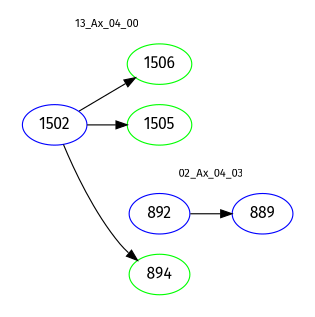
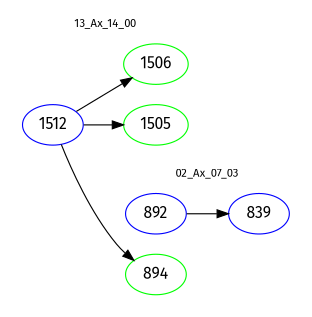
(107, 24) -> (105, 24)
(55, 125) -> (53, 125)
(211, 174) -> (207, 174)
(263, 214) -> (259, 214)
